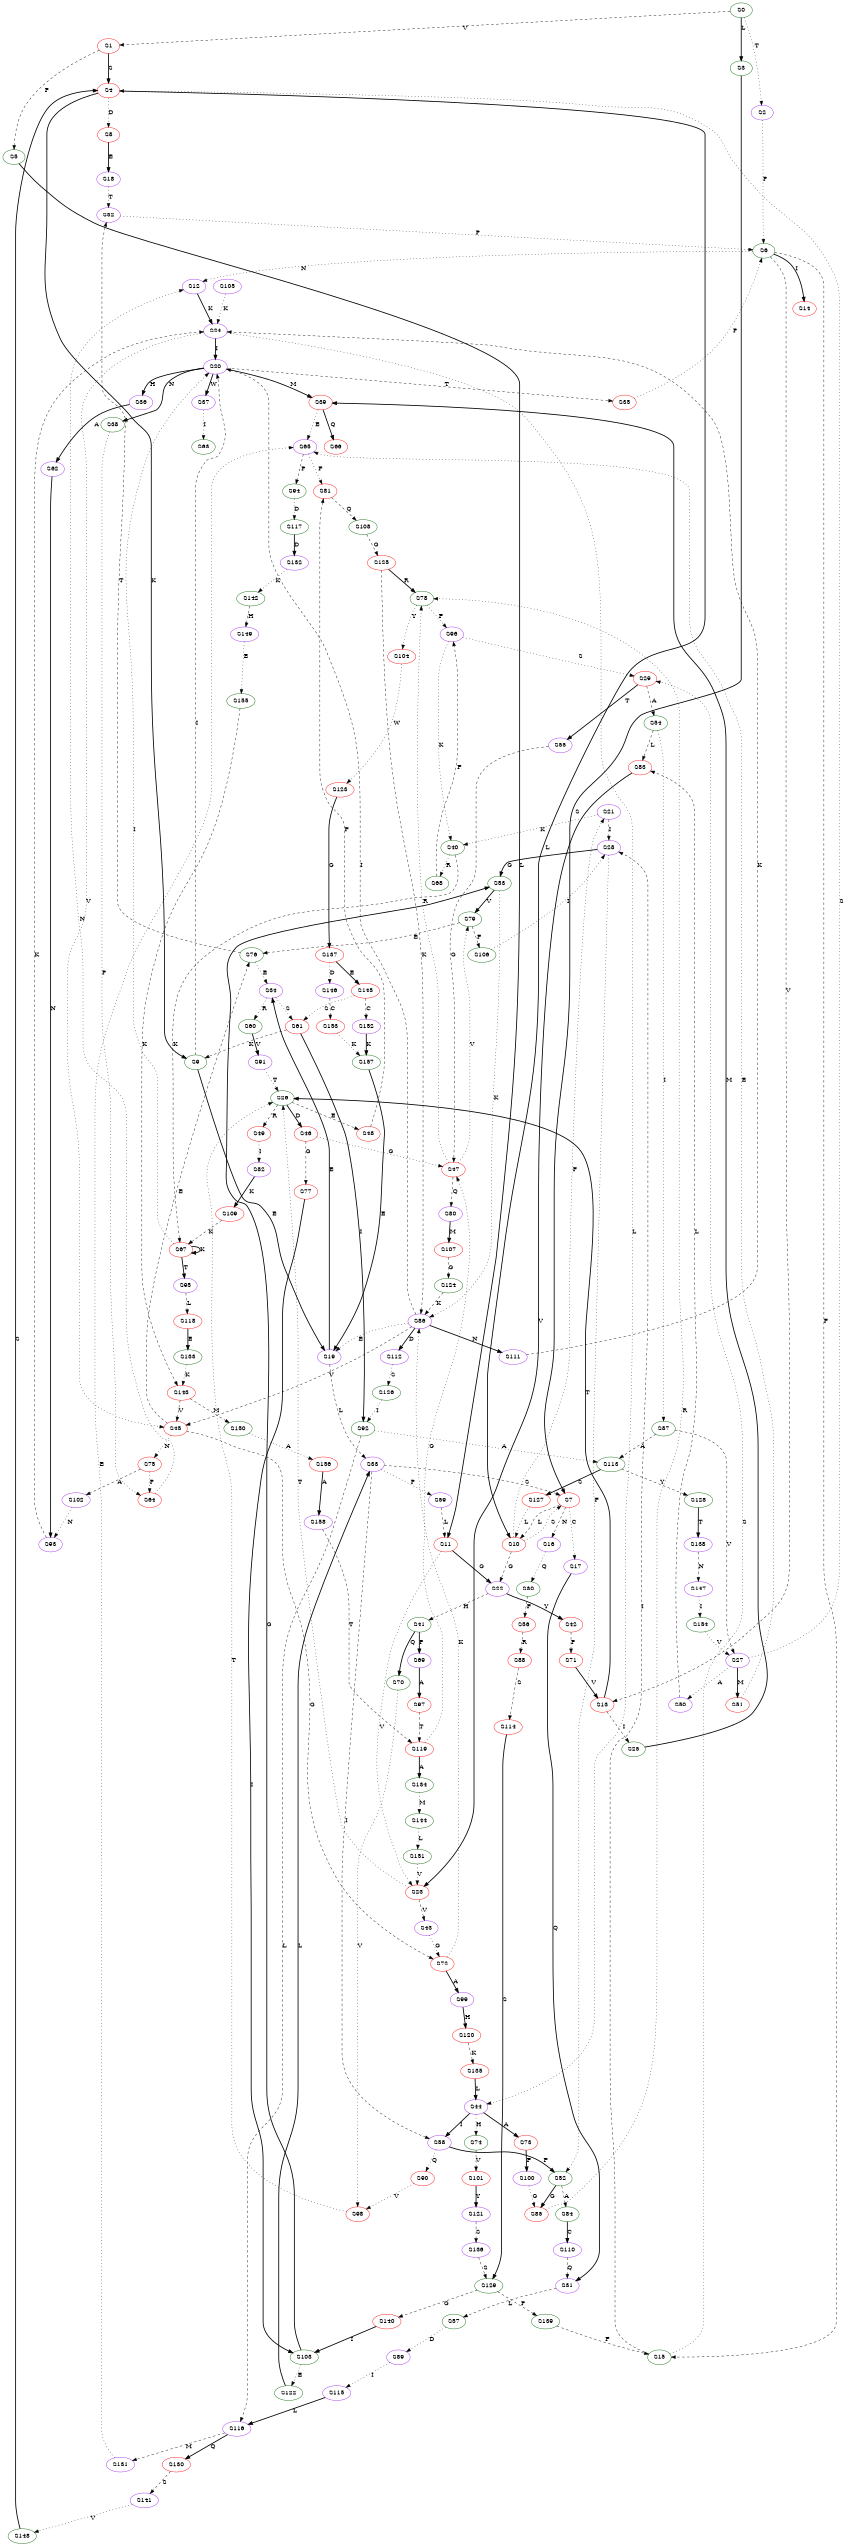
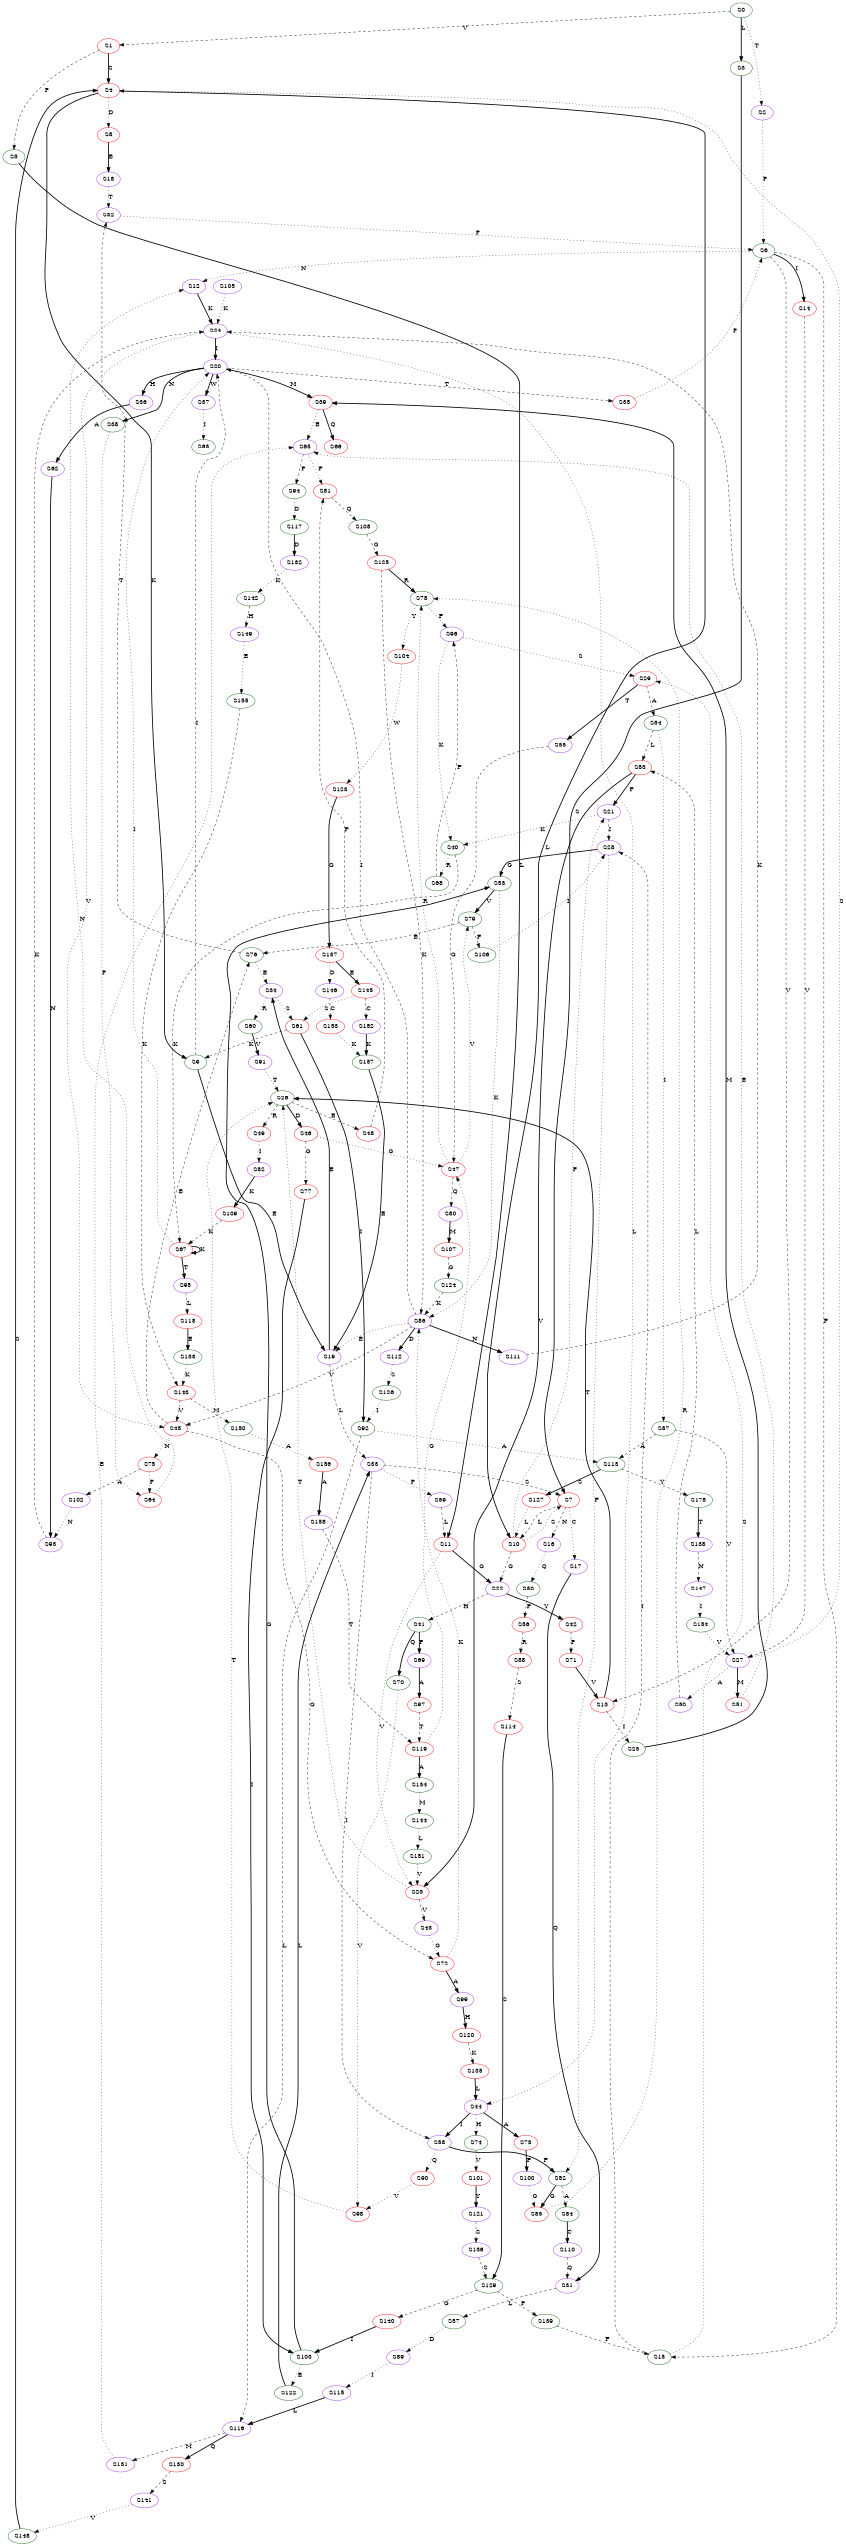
none -> (626, 788)
none -> (805, 1000)
(698, 1500) -> (698, 1500)
